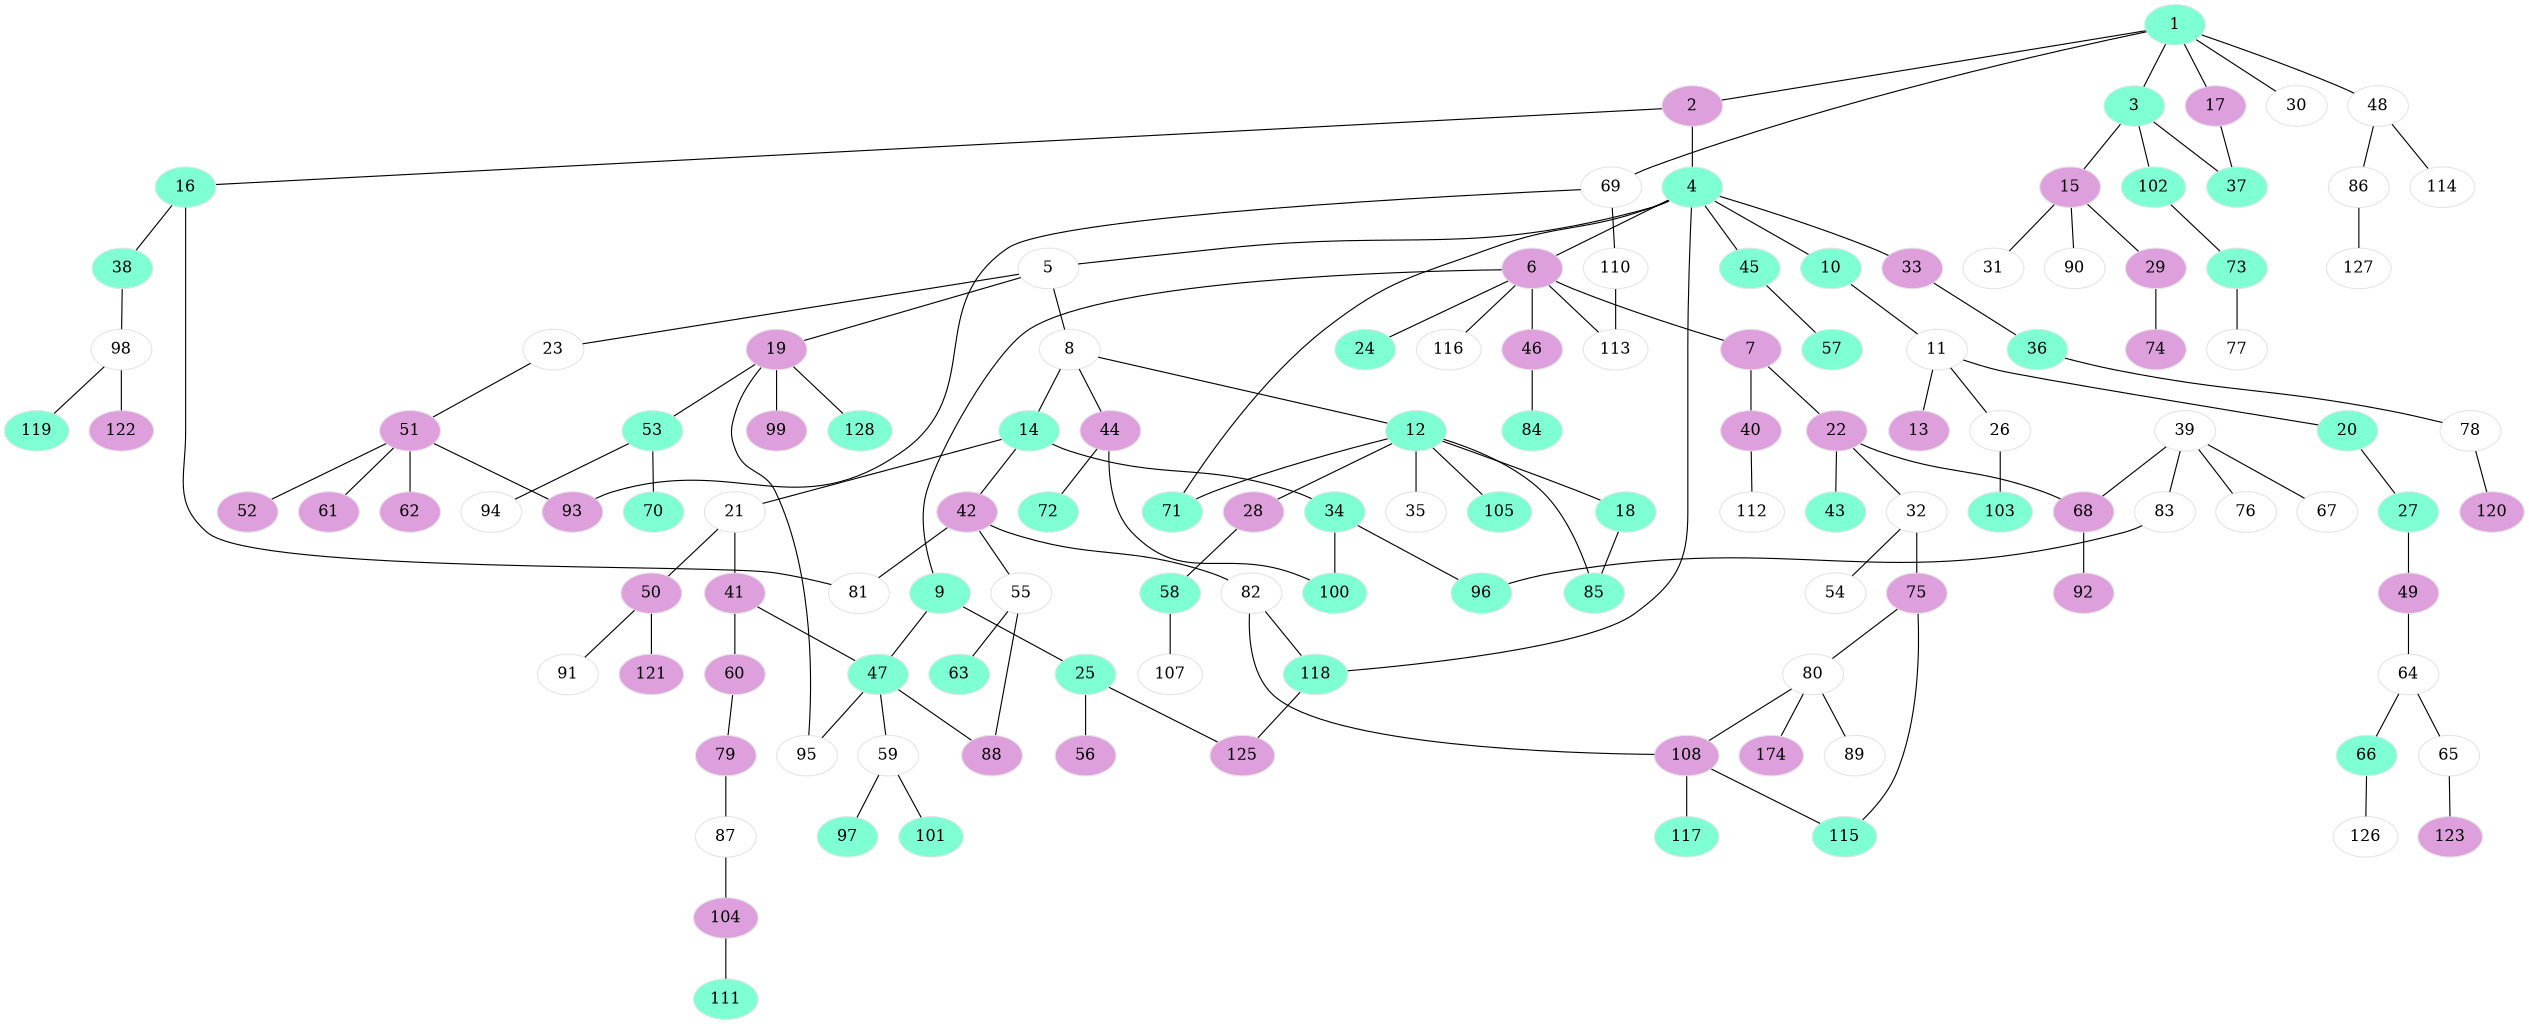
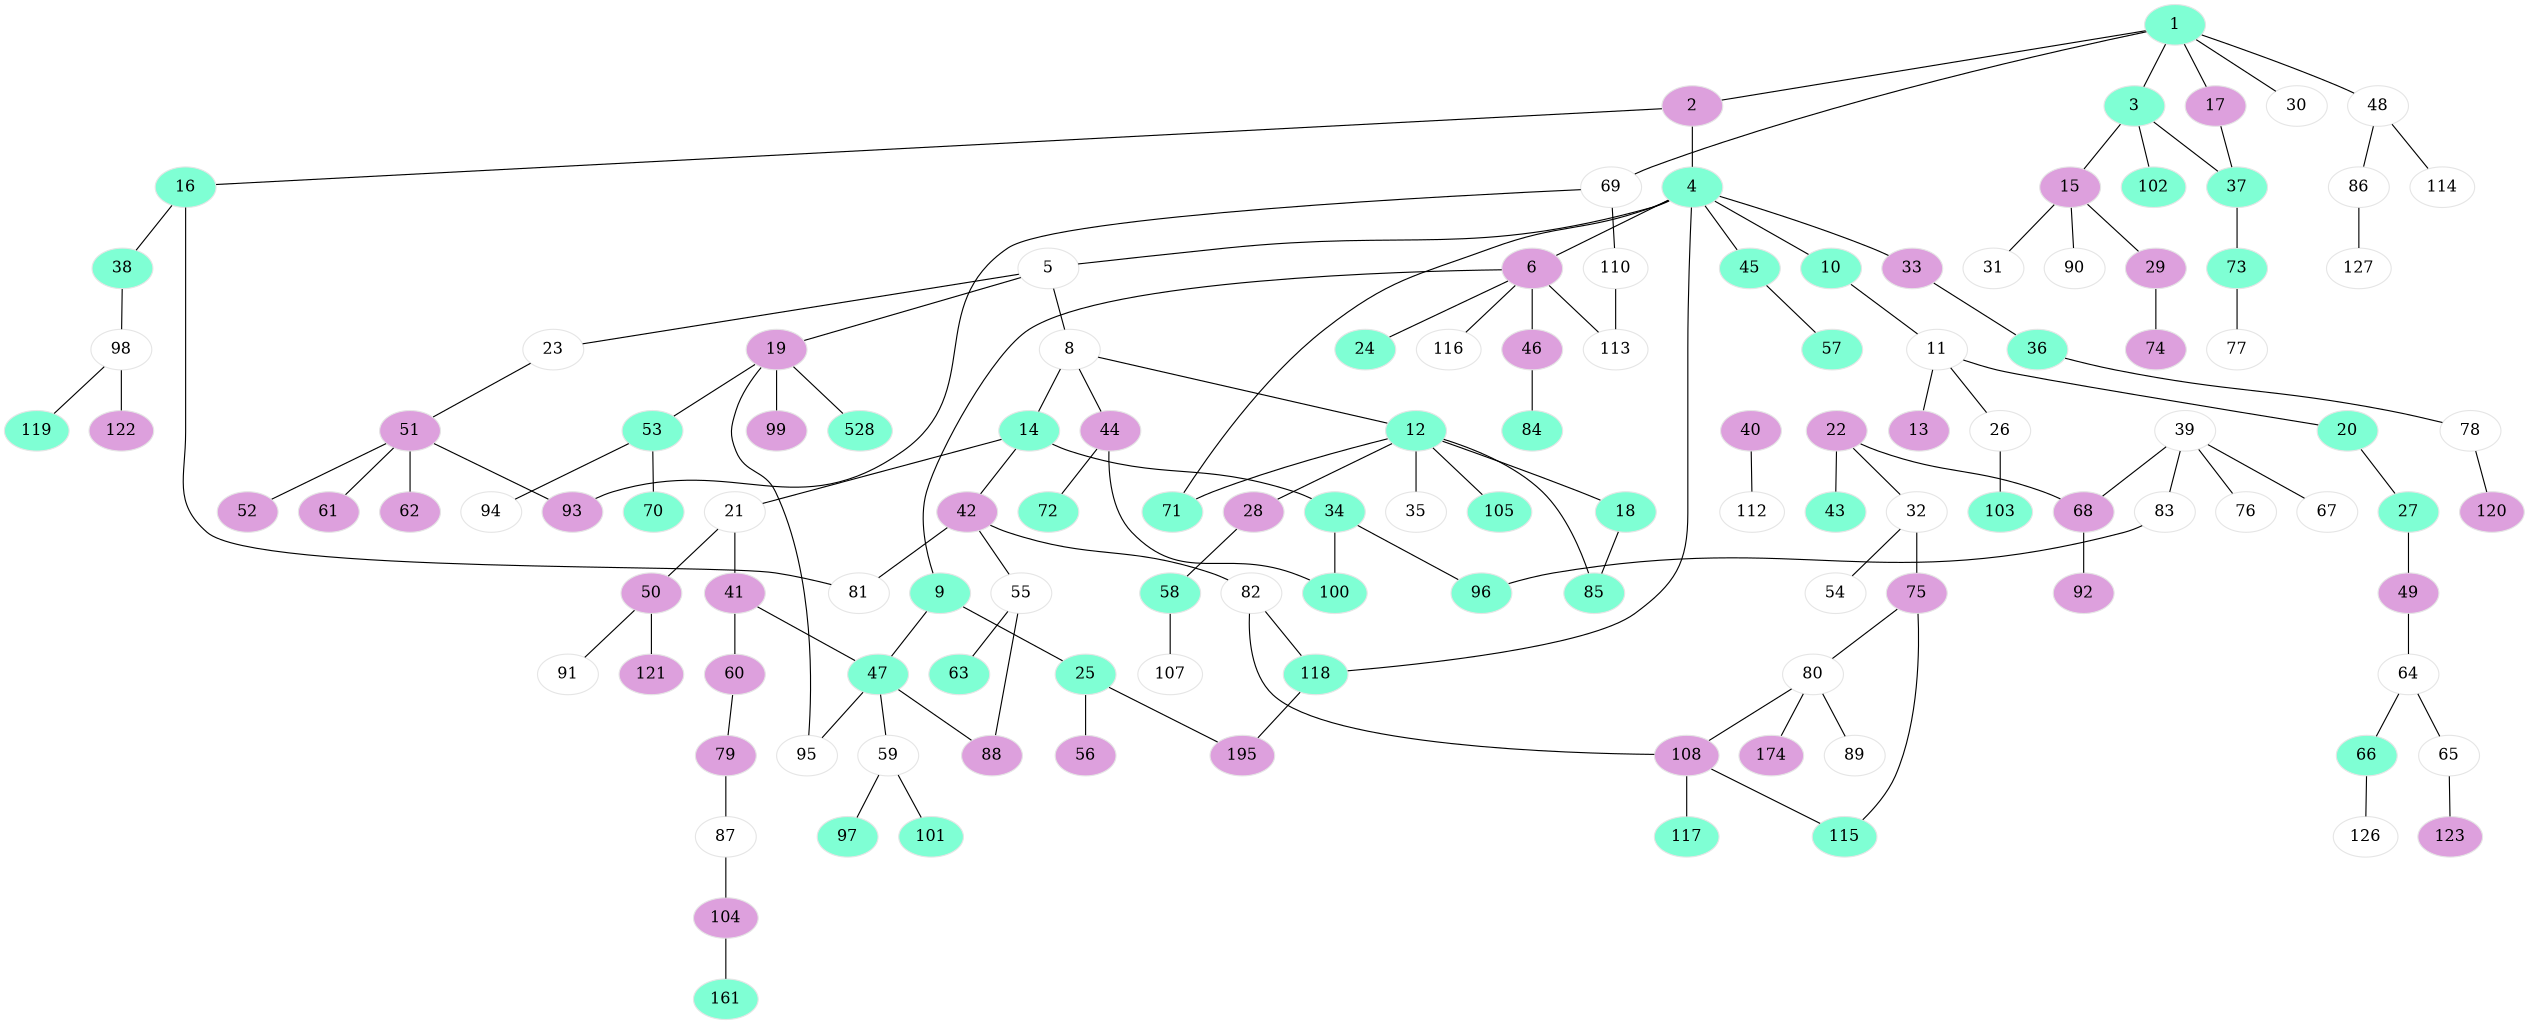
(2195, 228) -> (2237, 228)
(1751, 350) -> none
(860, 431) -> (860, 431)
(1242, 756) -> (1242, 756)
(726, 999) -> (726, 999)
